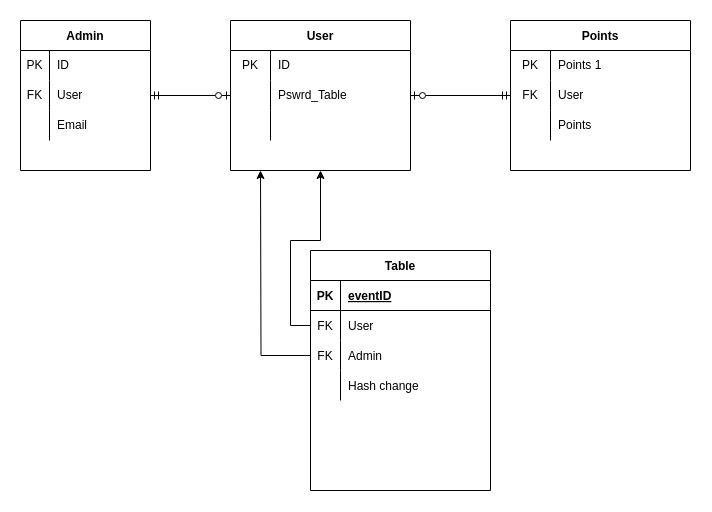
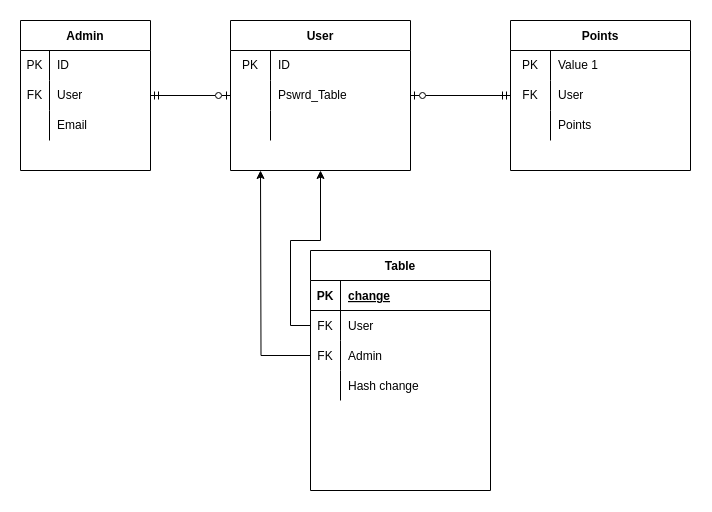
(582, 66) -> (579, 66)
(372, 296) -> (368, 296)
